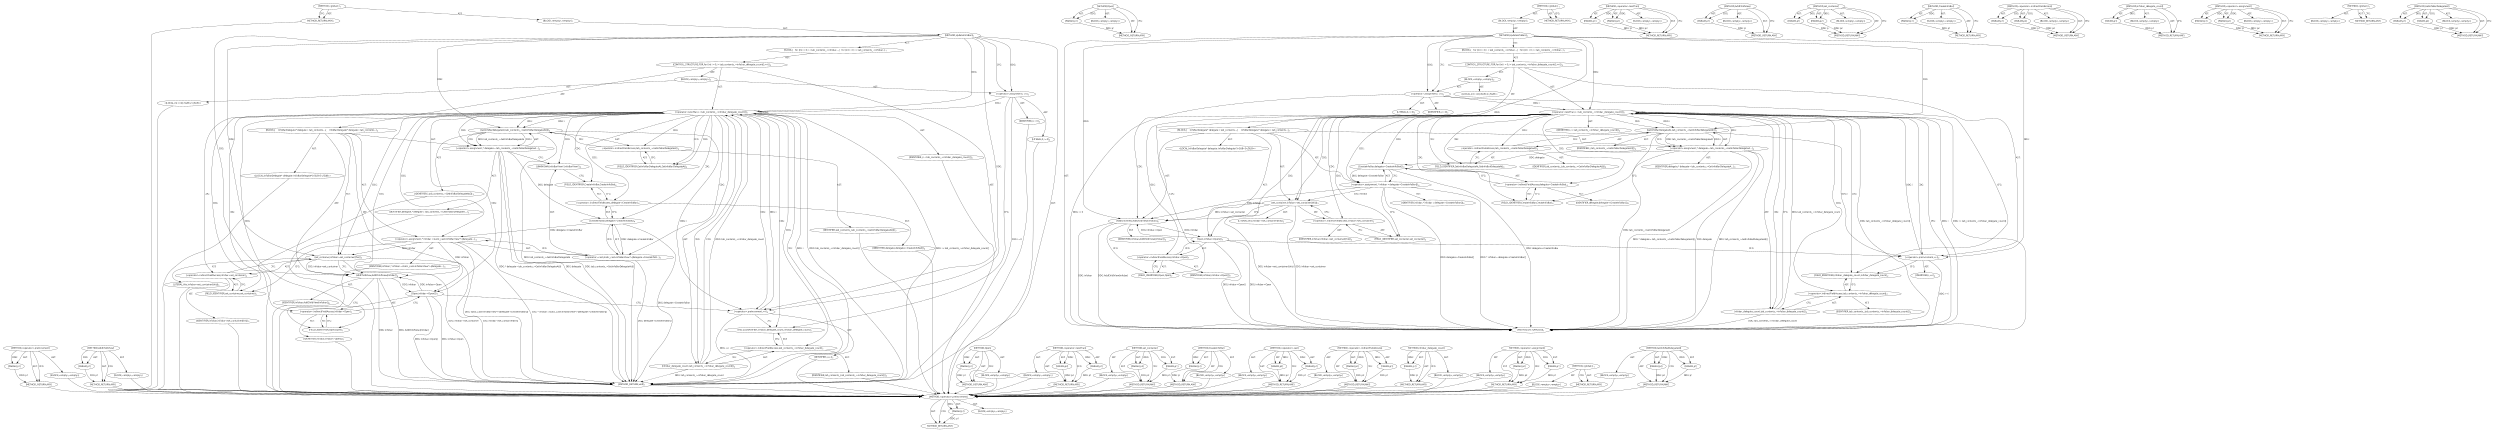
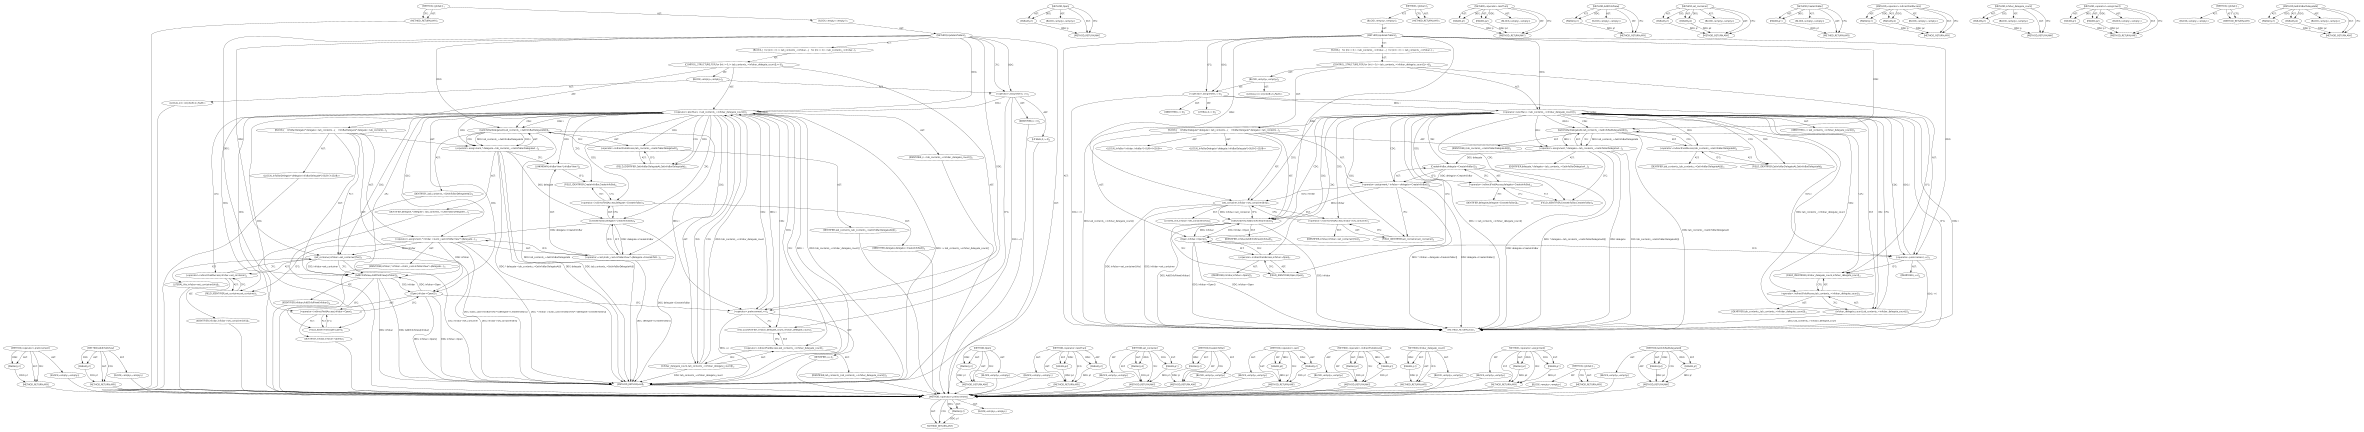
none -> (1134, 149)
(1433, 203) -> none
